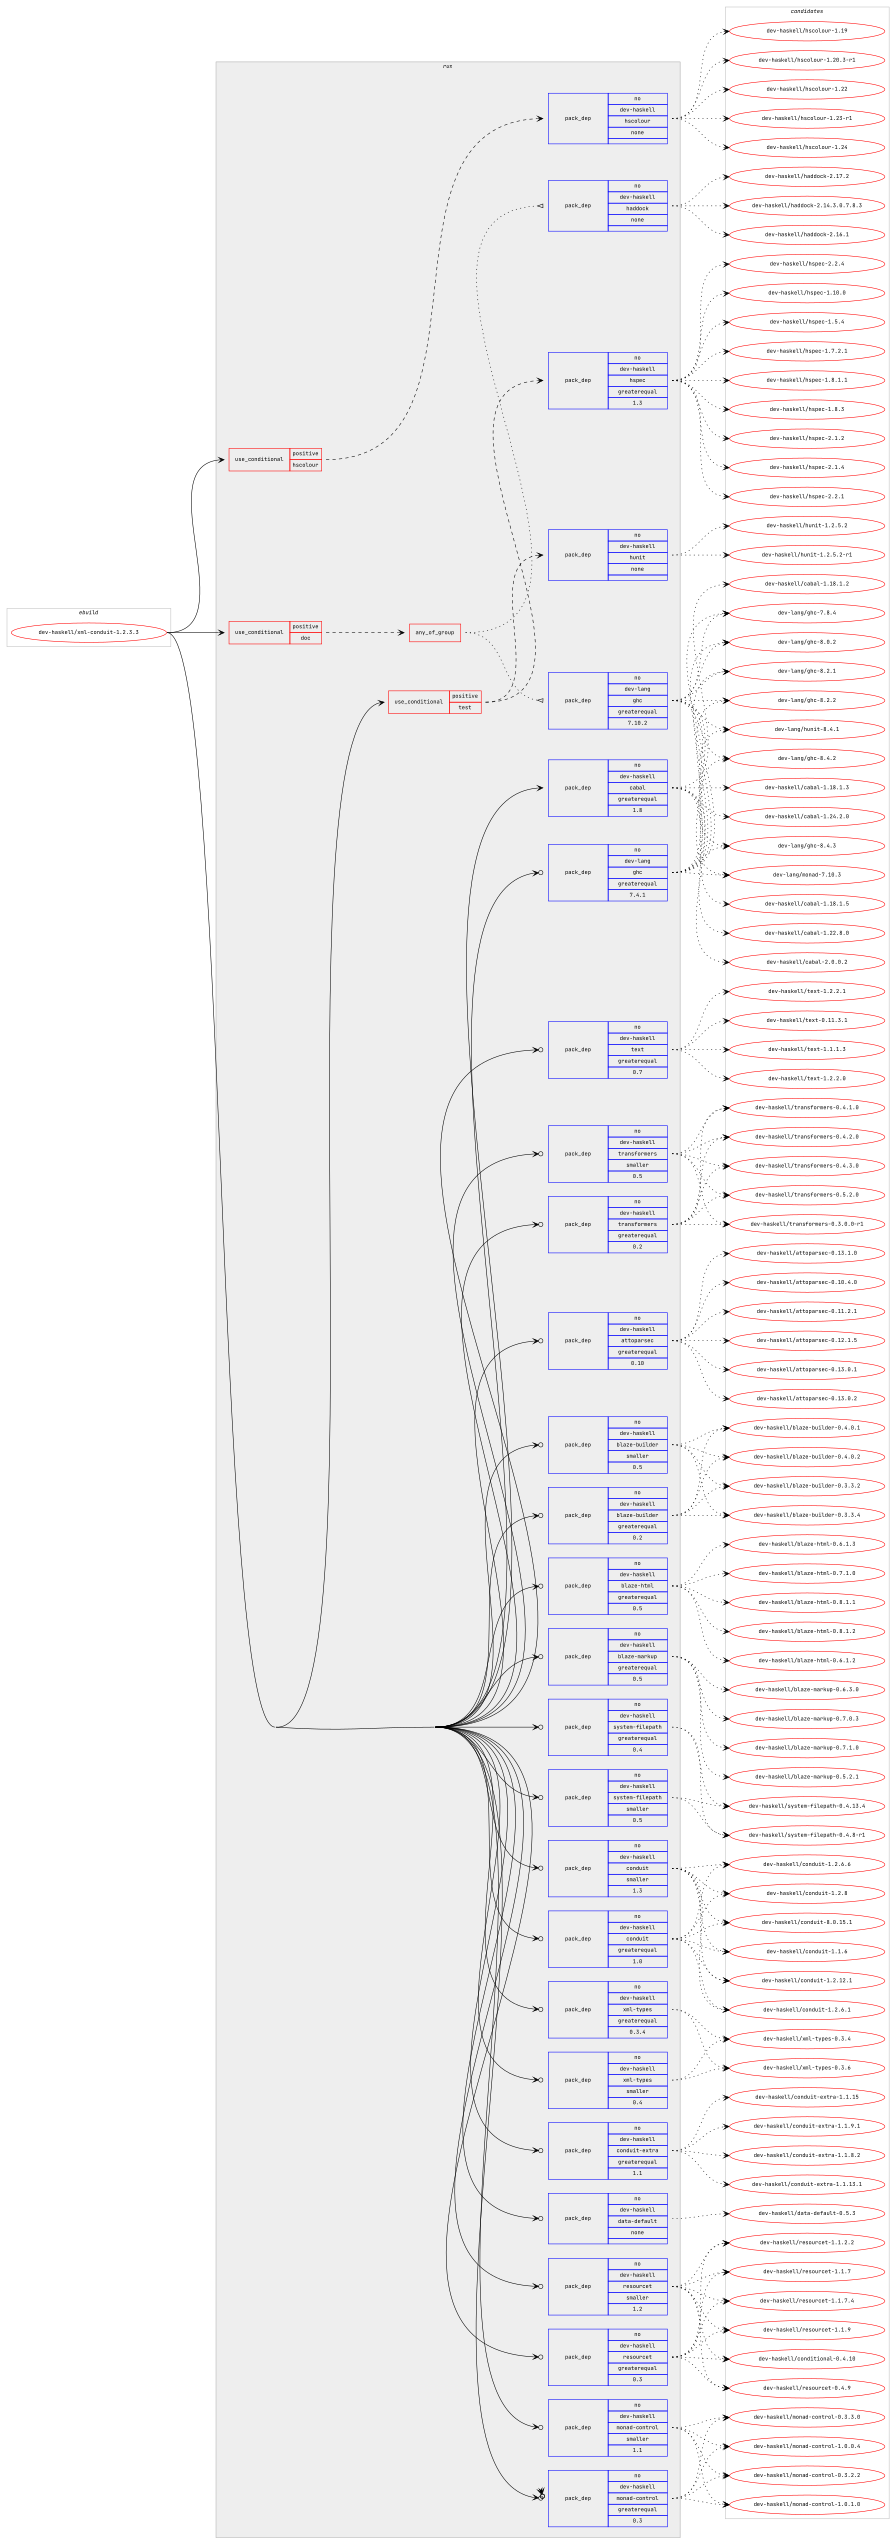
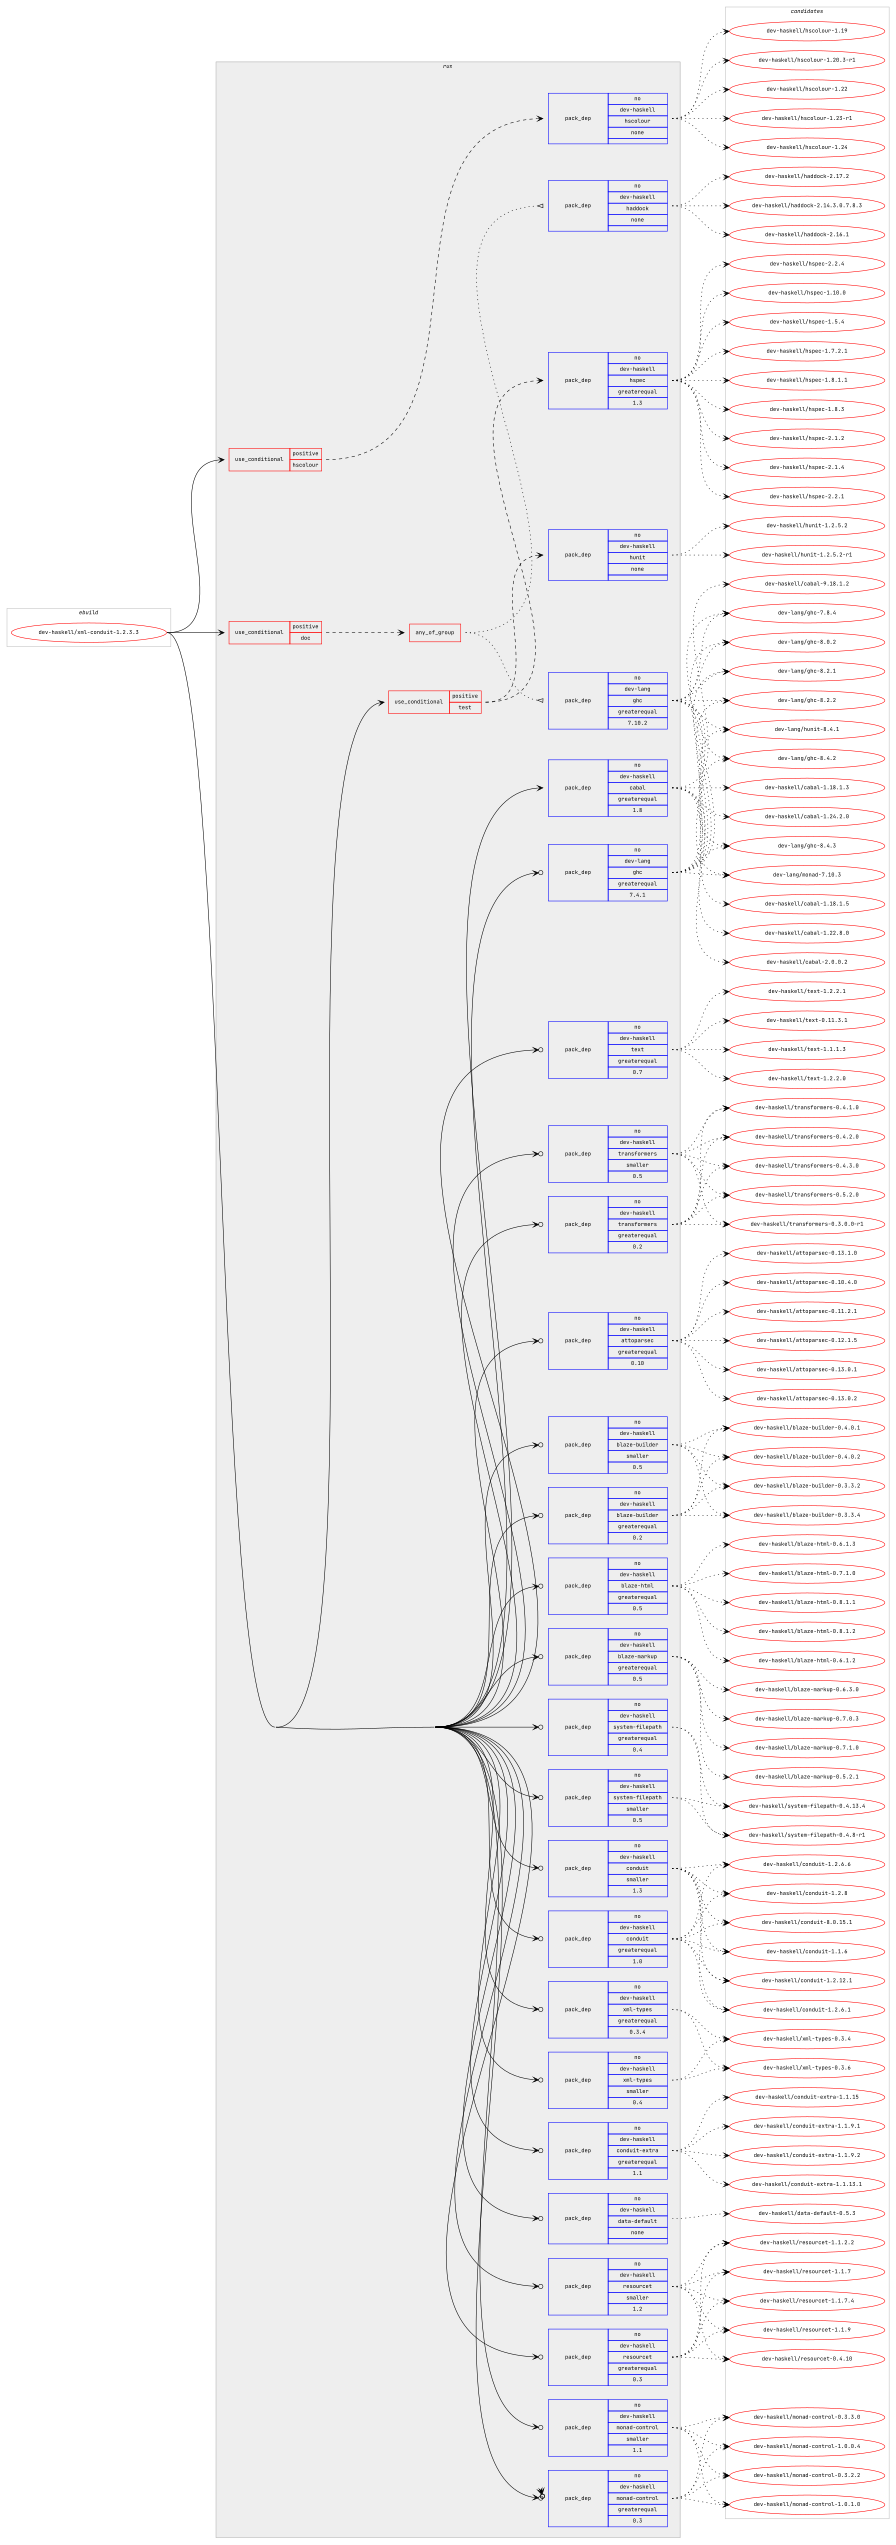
(807, 584) -> (807, 584)
(807, 2156) -> (807, 2156)
(807, 2359) -> (807, 2359)
(807, 2388) -> none
